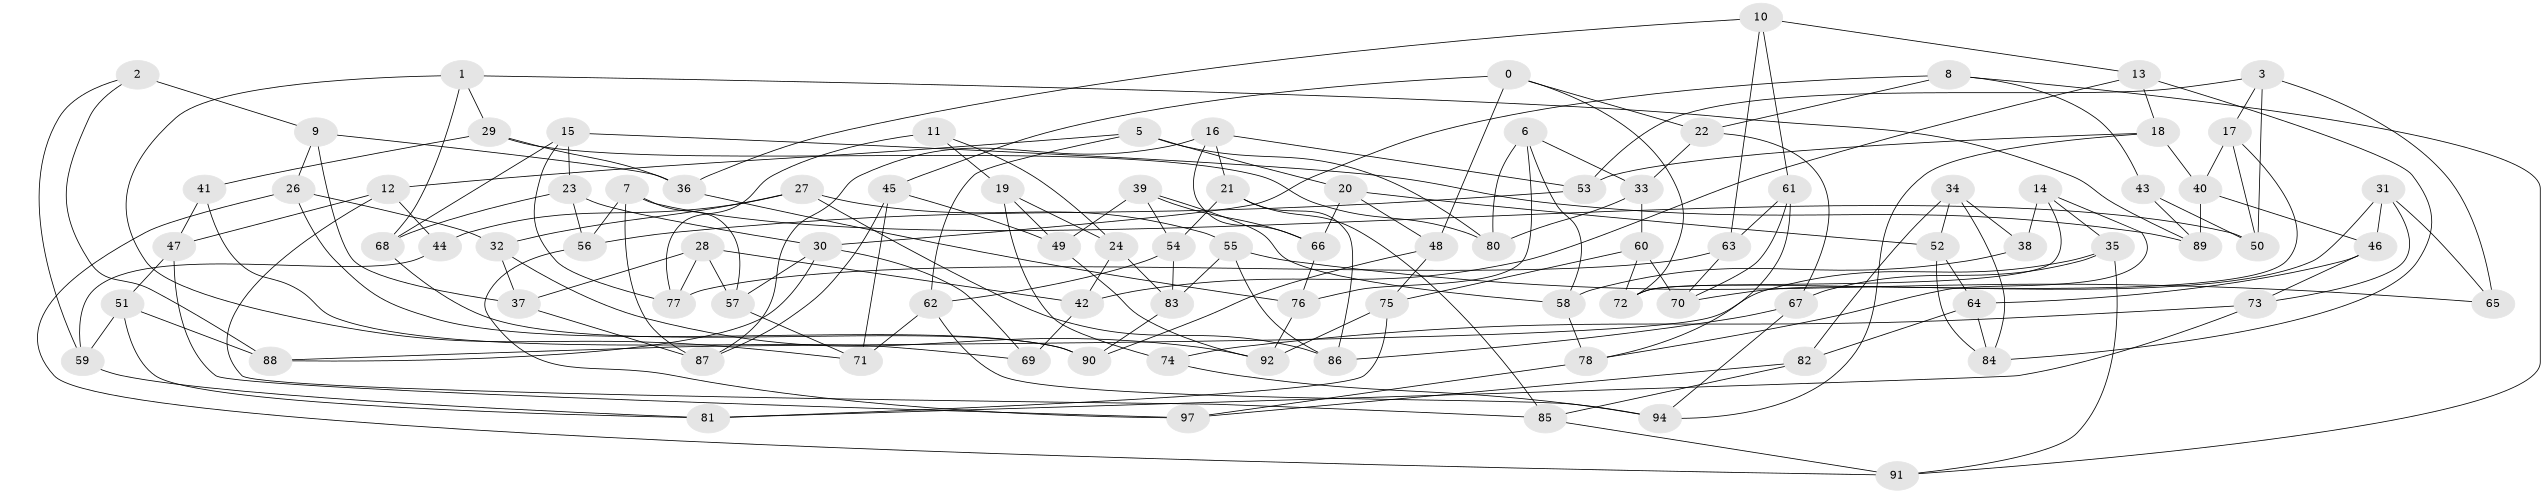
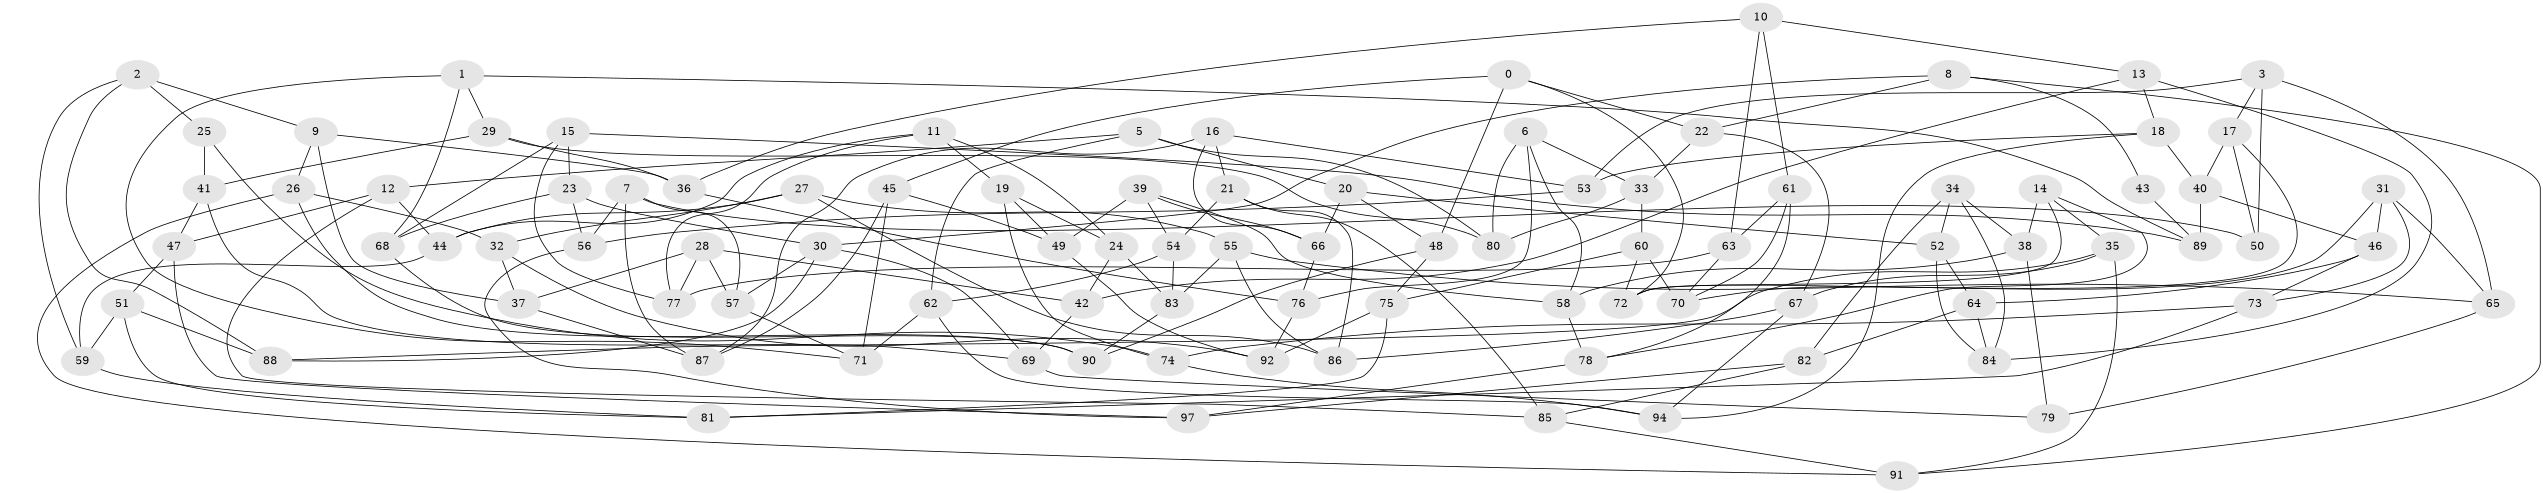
none -> (205, 132)
none -> (732, 187)
(2194, 215) -> none
none -> (2048, 419)
